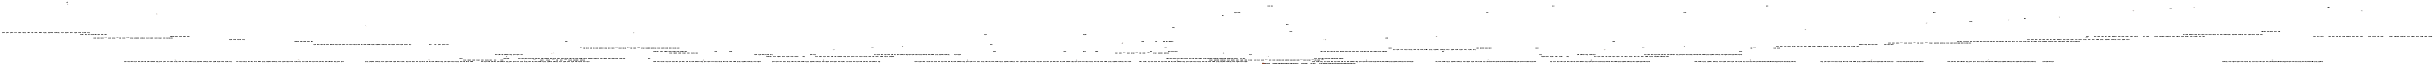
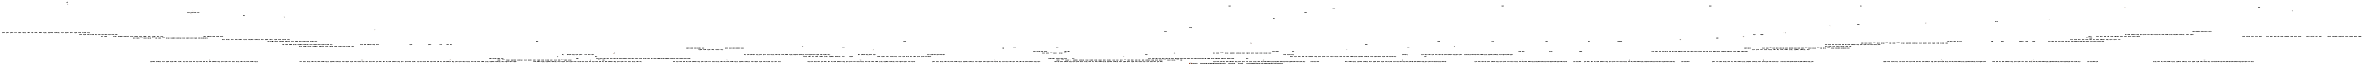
none -> (1749, 52)
(512, 60) -> (599, 54)
